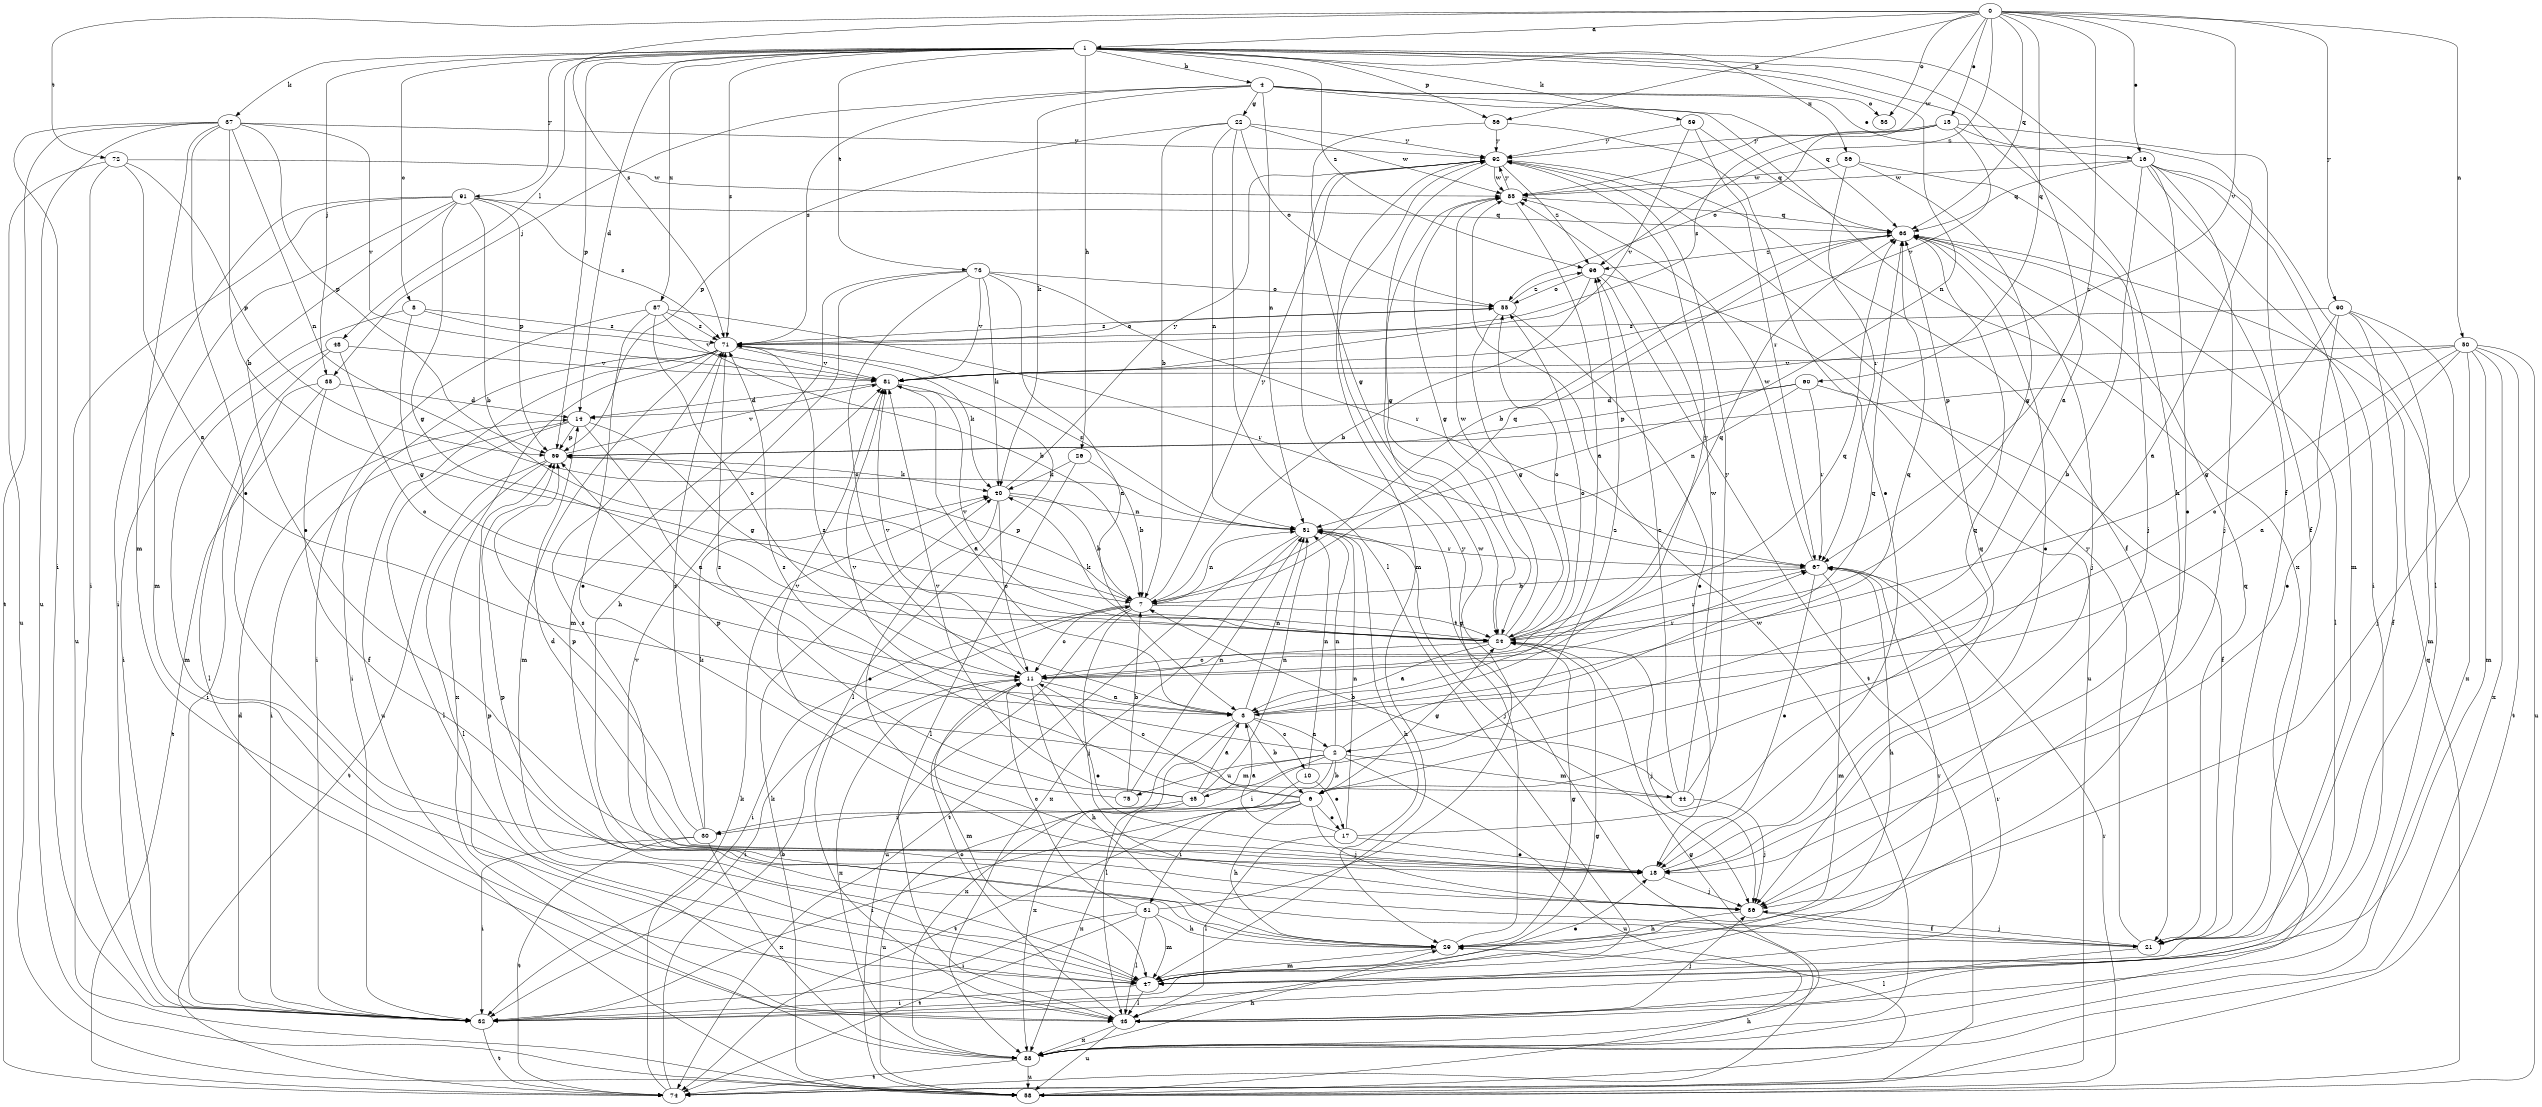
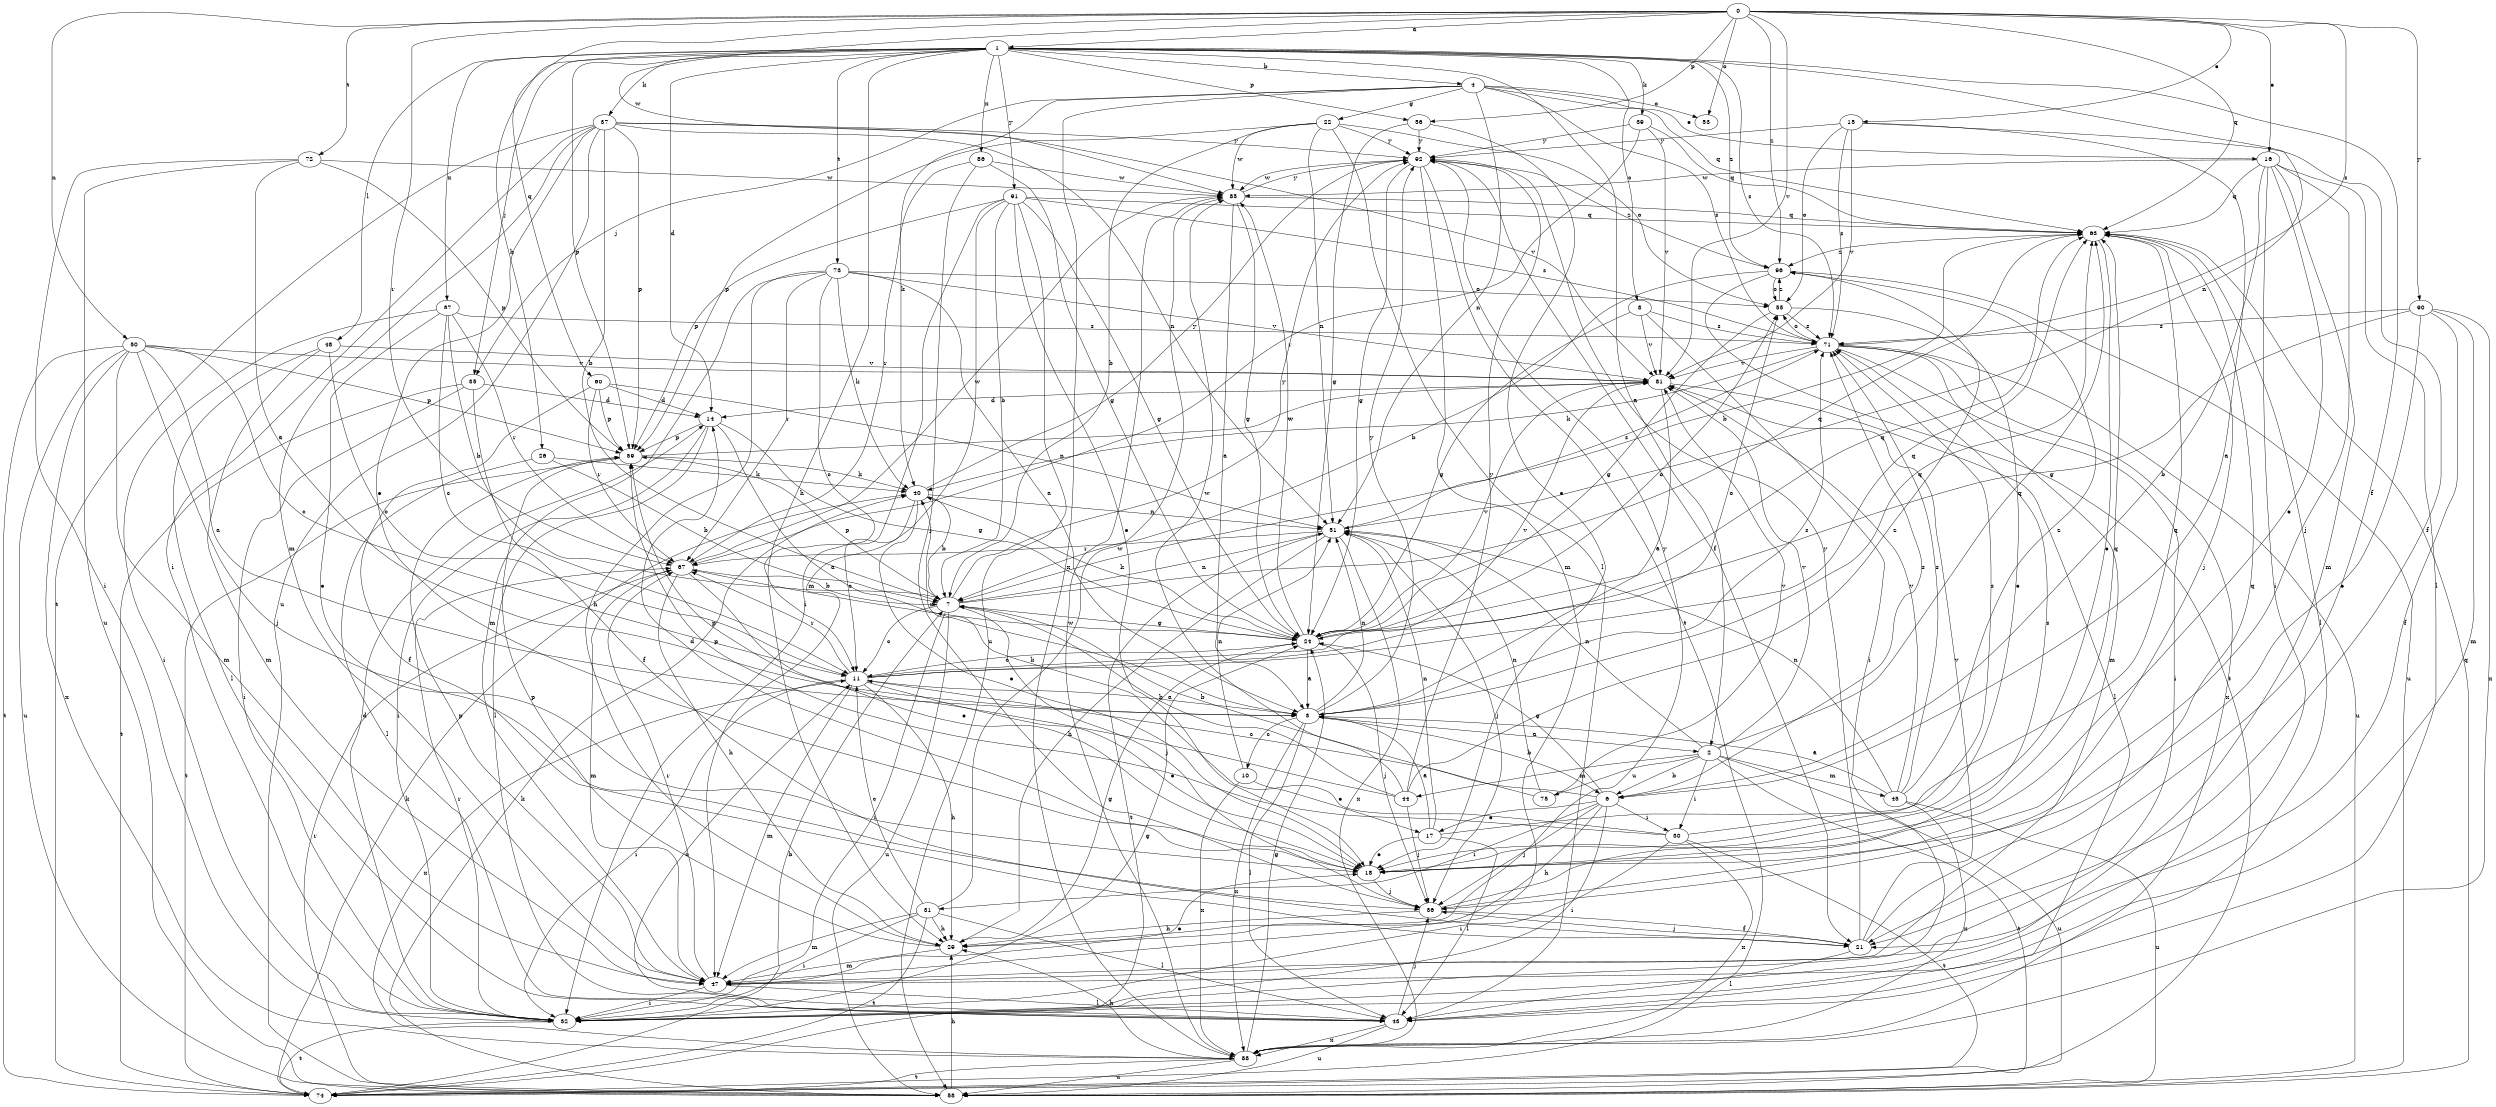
(576, 899) -> none
